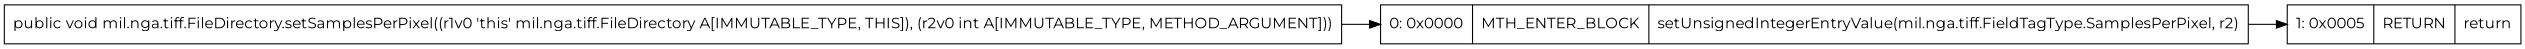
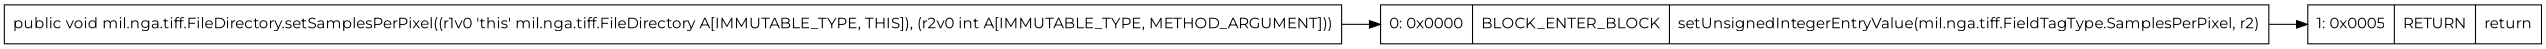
(1561, 24) -> (1571, 24)
